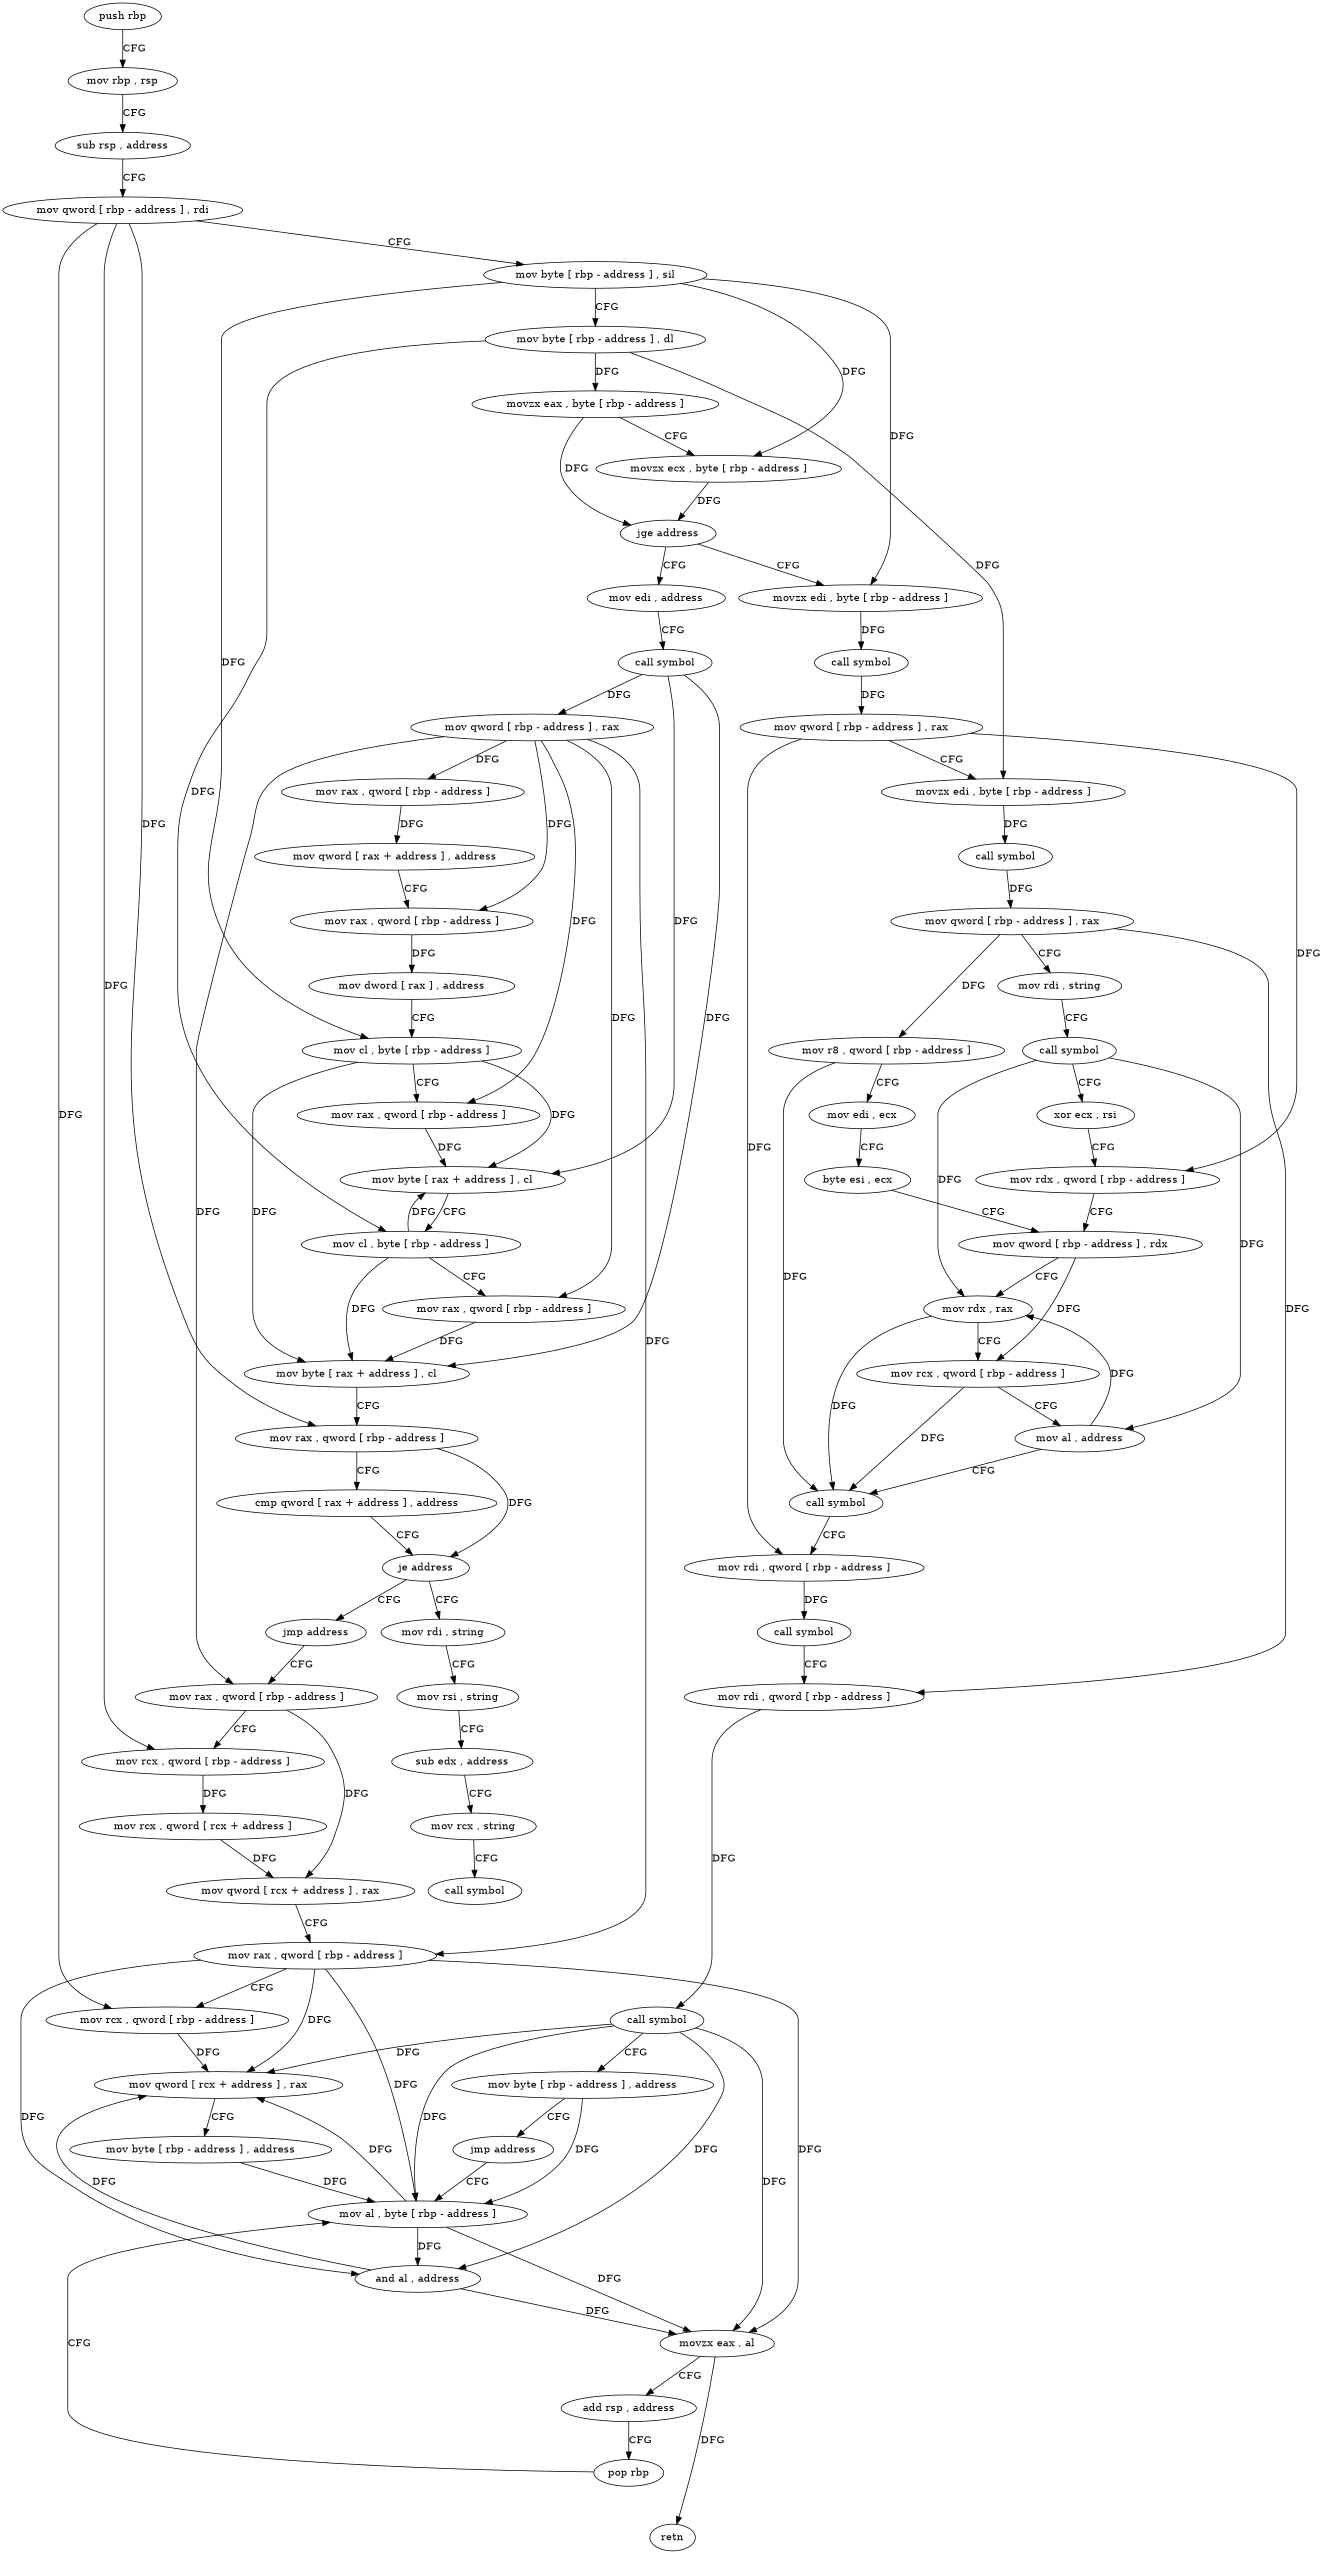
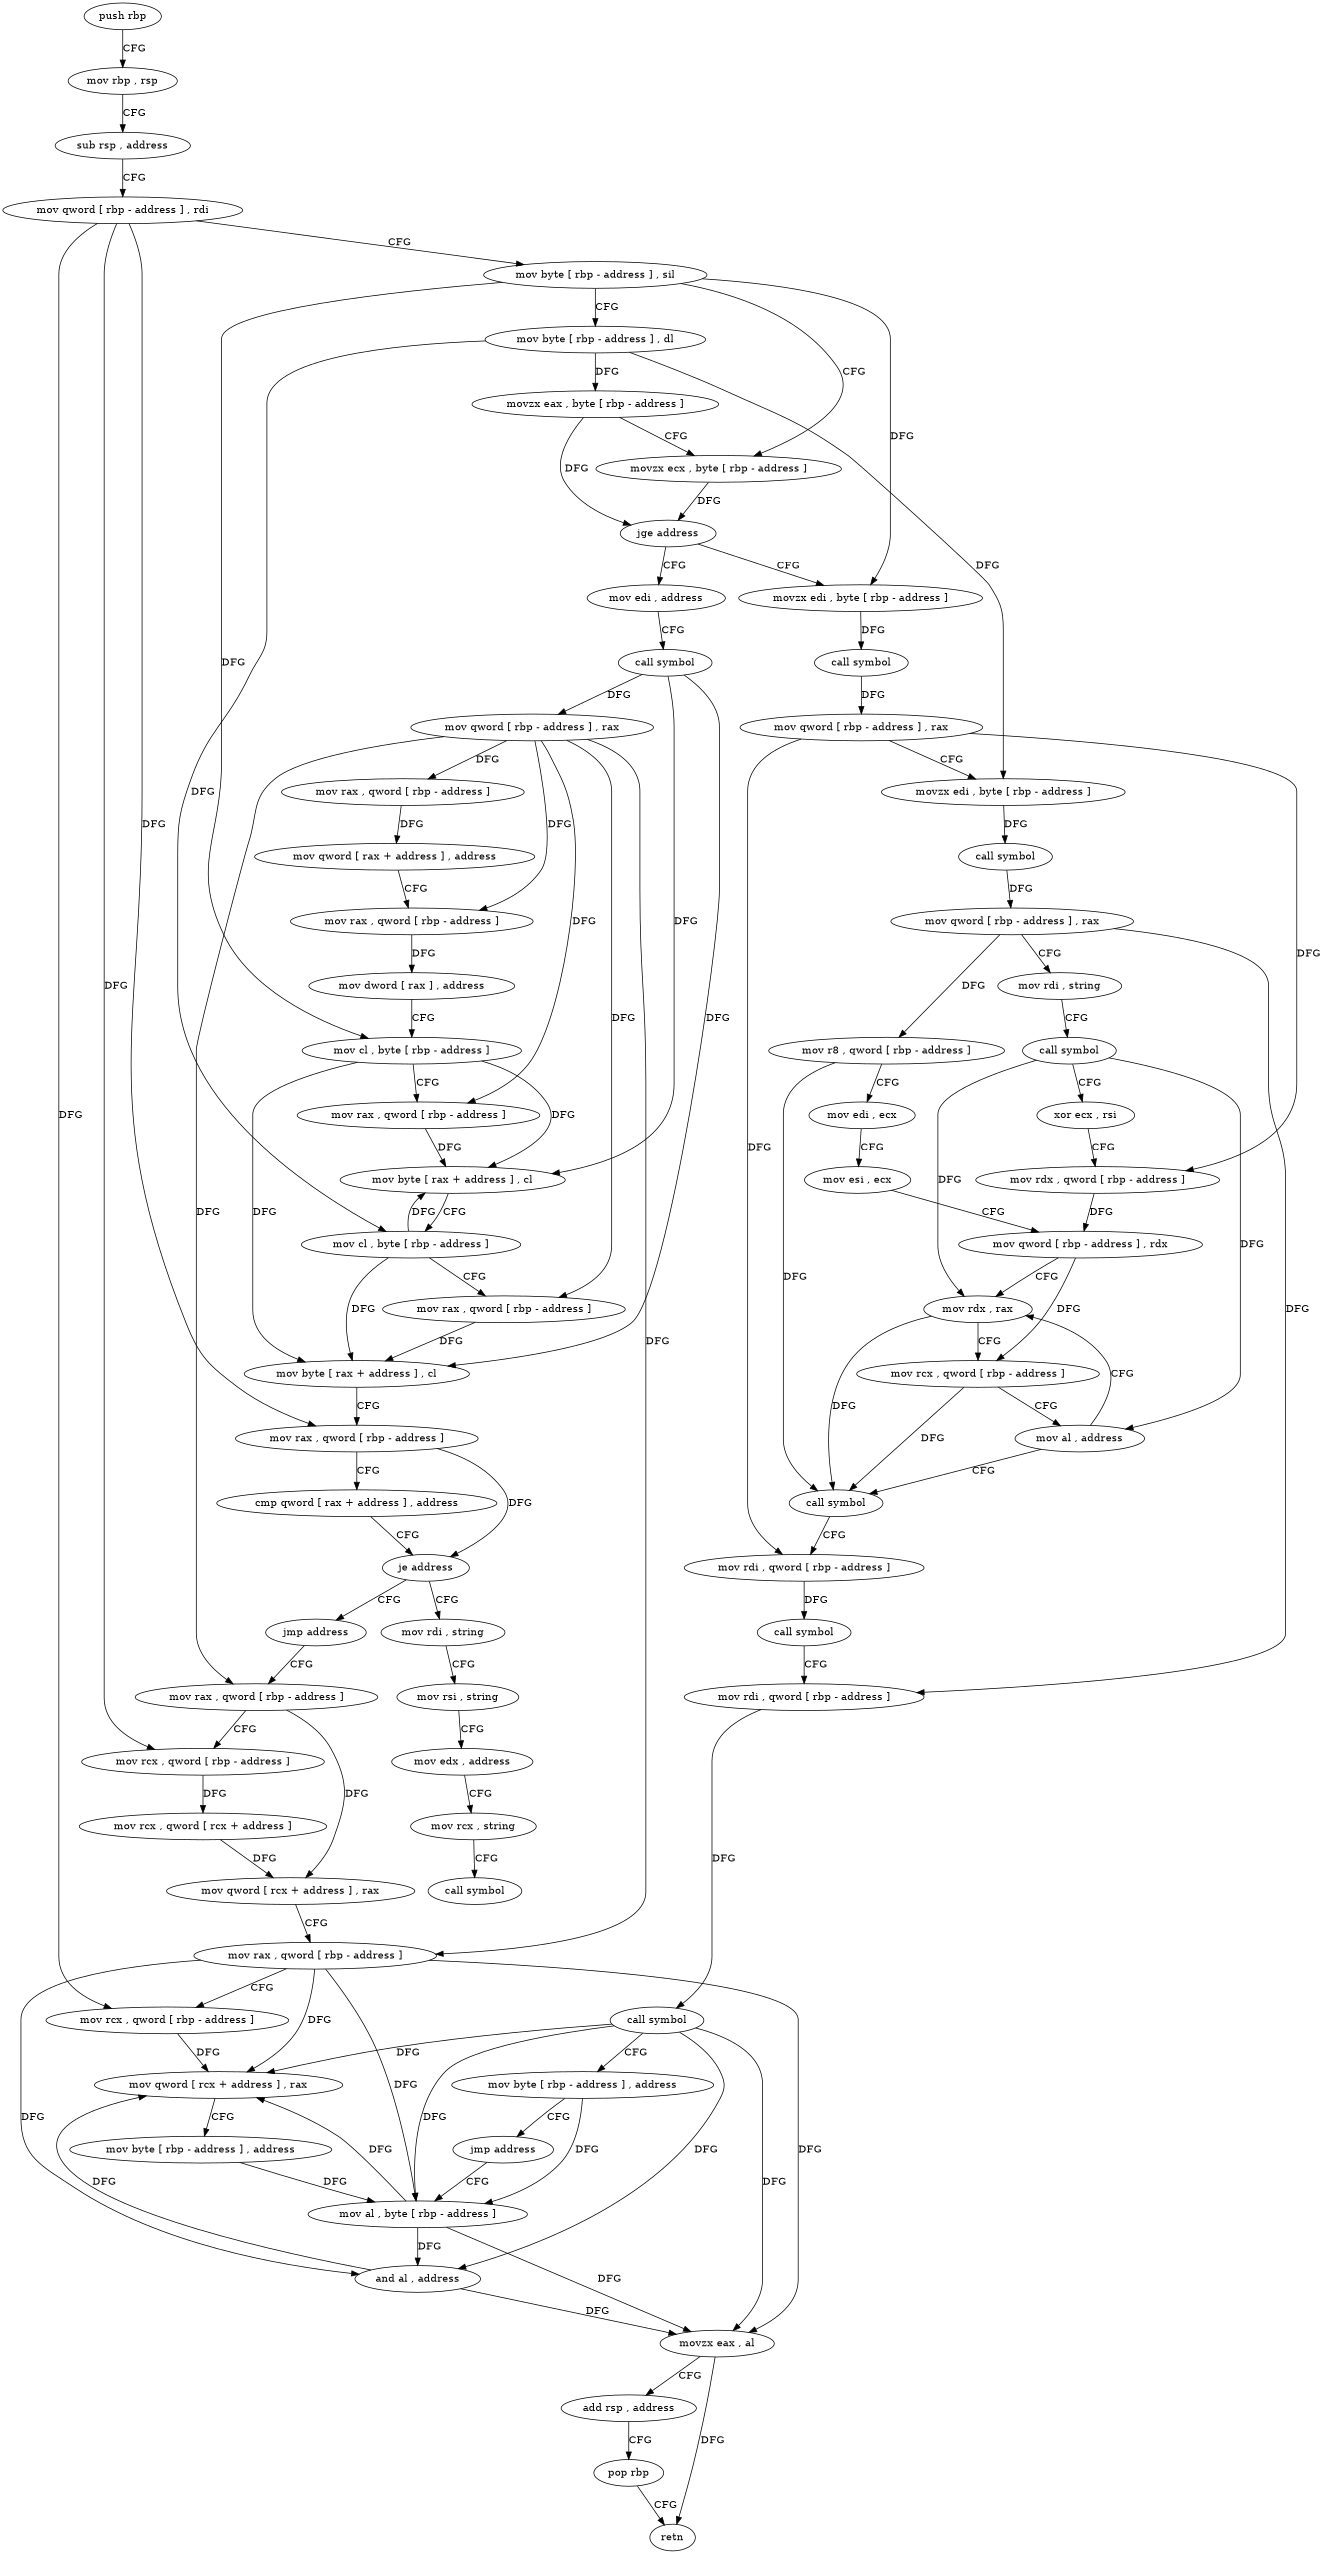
(854, 372) -> (854, 372)
(858, 1180) -> (858, 1180)
(1102, 1212) -> (1102, 1212)
(1123, 1374) -> (1123, 1374)
(462, 1762) -> (462, 1762)
(129, 2440) -> (649, 2502)
